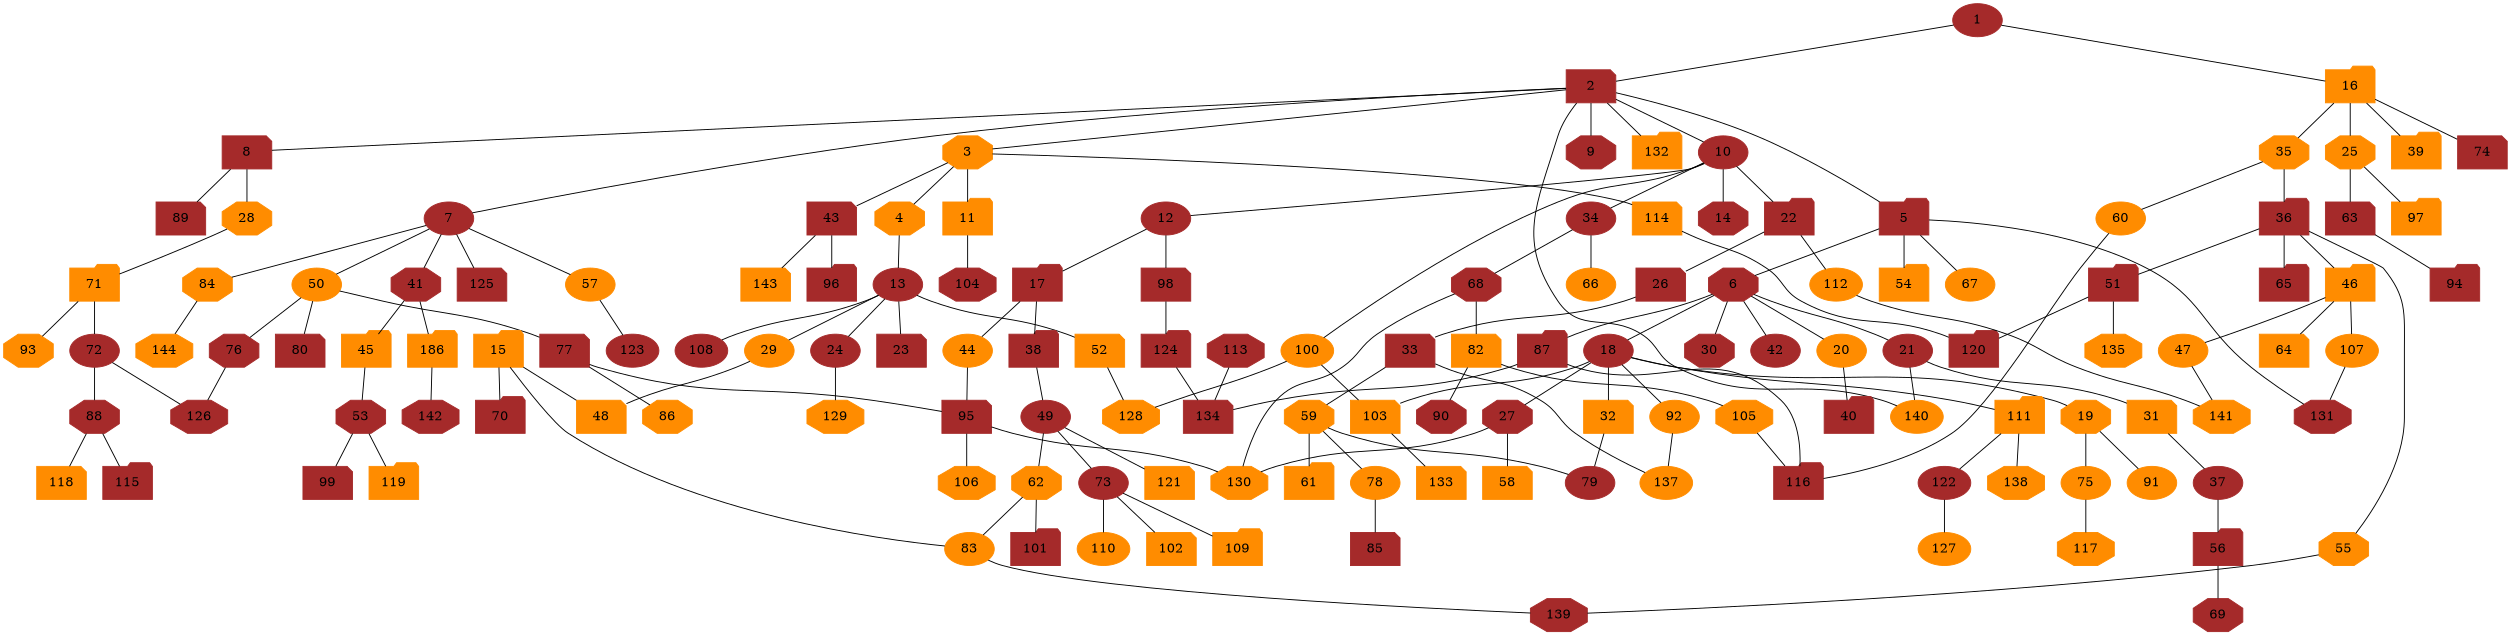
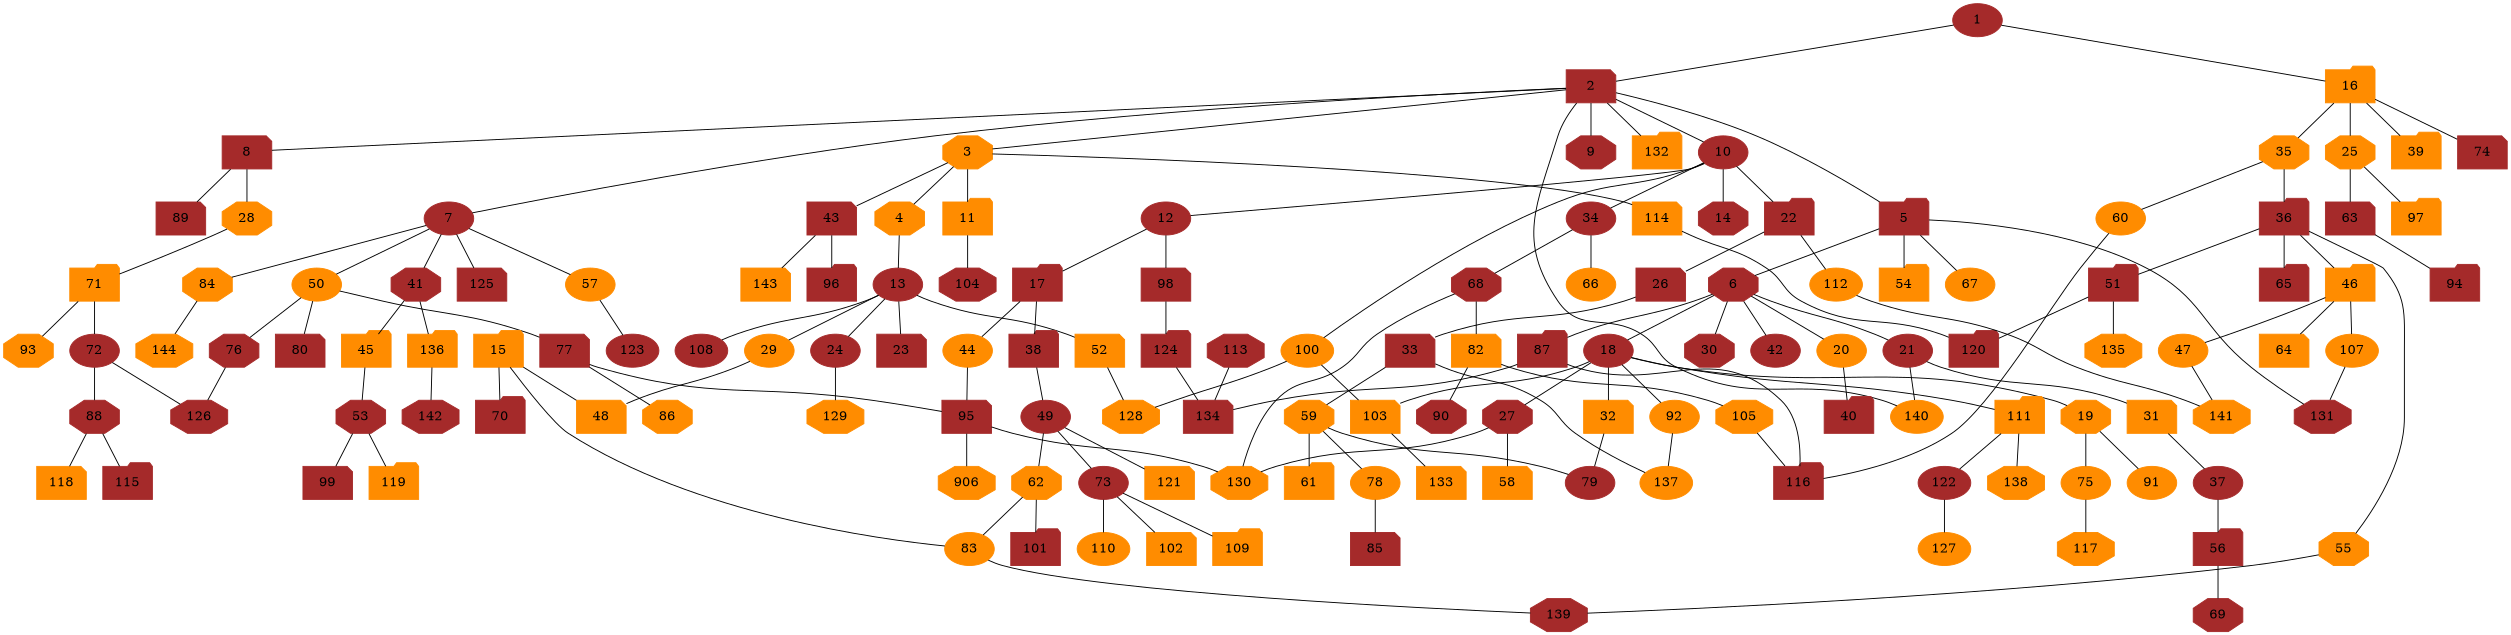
(432, 351) -> (432, 351)
(967, 483) -> (967, 483)
